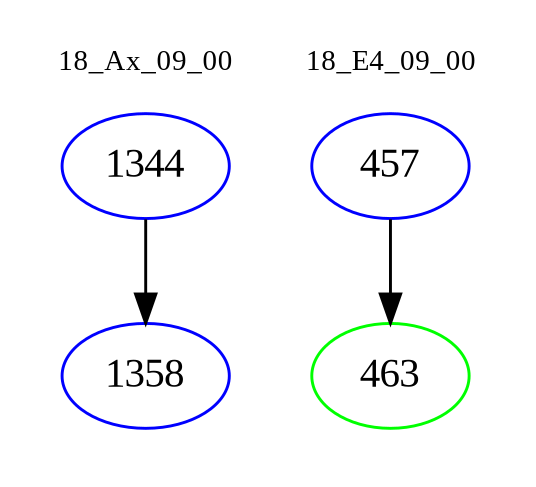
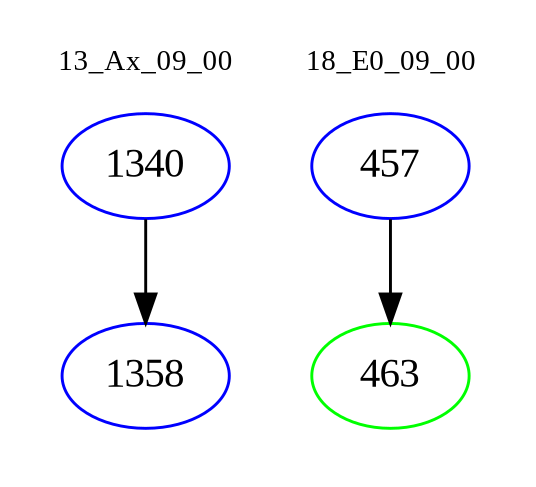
(147, 63) -> (147, 63)
(392, 63) -> (392, 63)
(146, 166) -> (146, 166)
